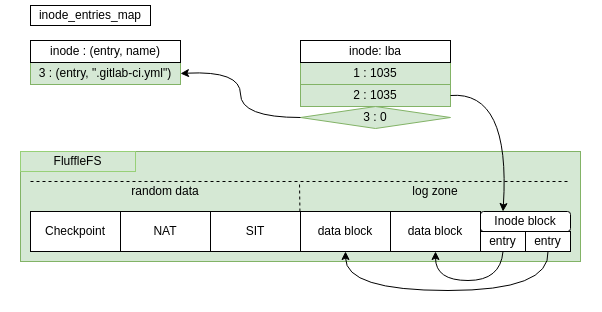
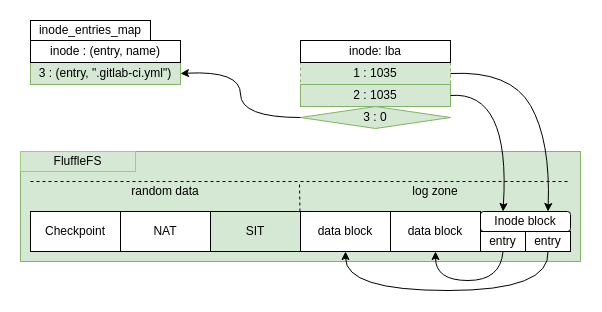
(91, 16) -> (91, 31)
(376, 74) -> (376, 74)
none -> (533, 111)
(256, 232) -> (256, 232)
